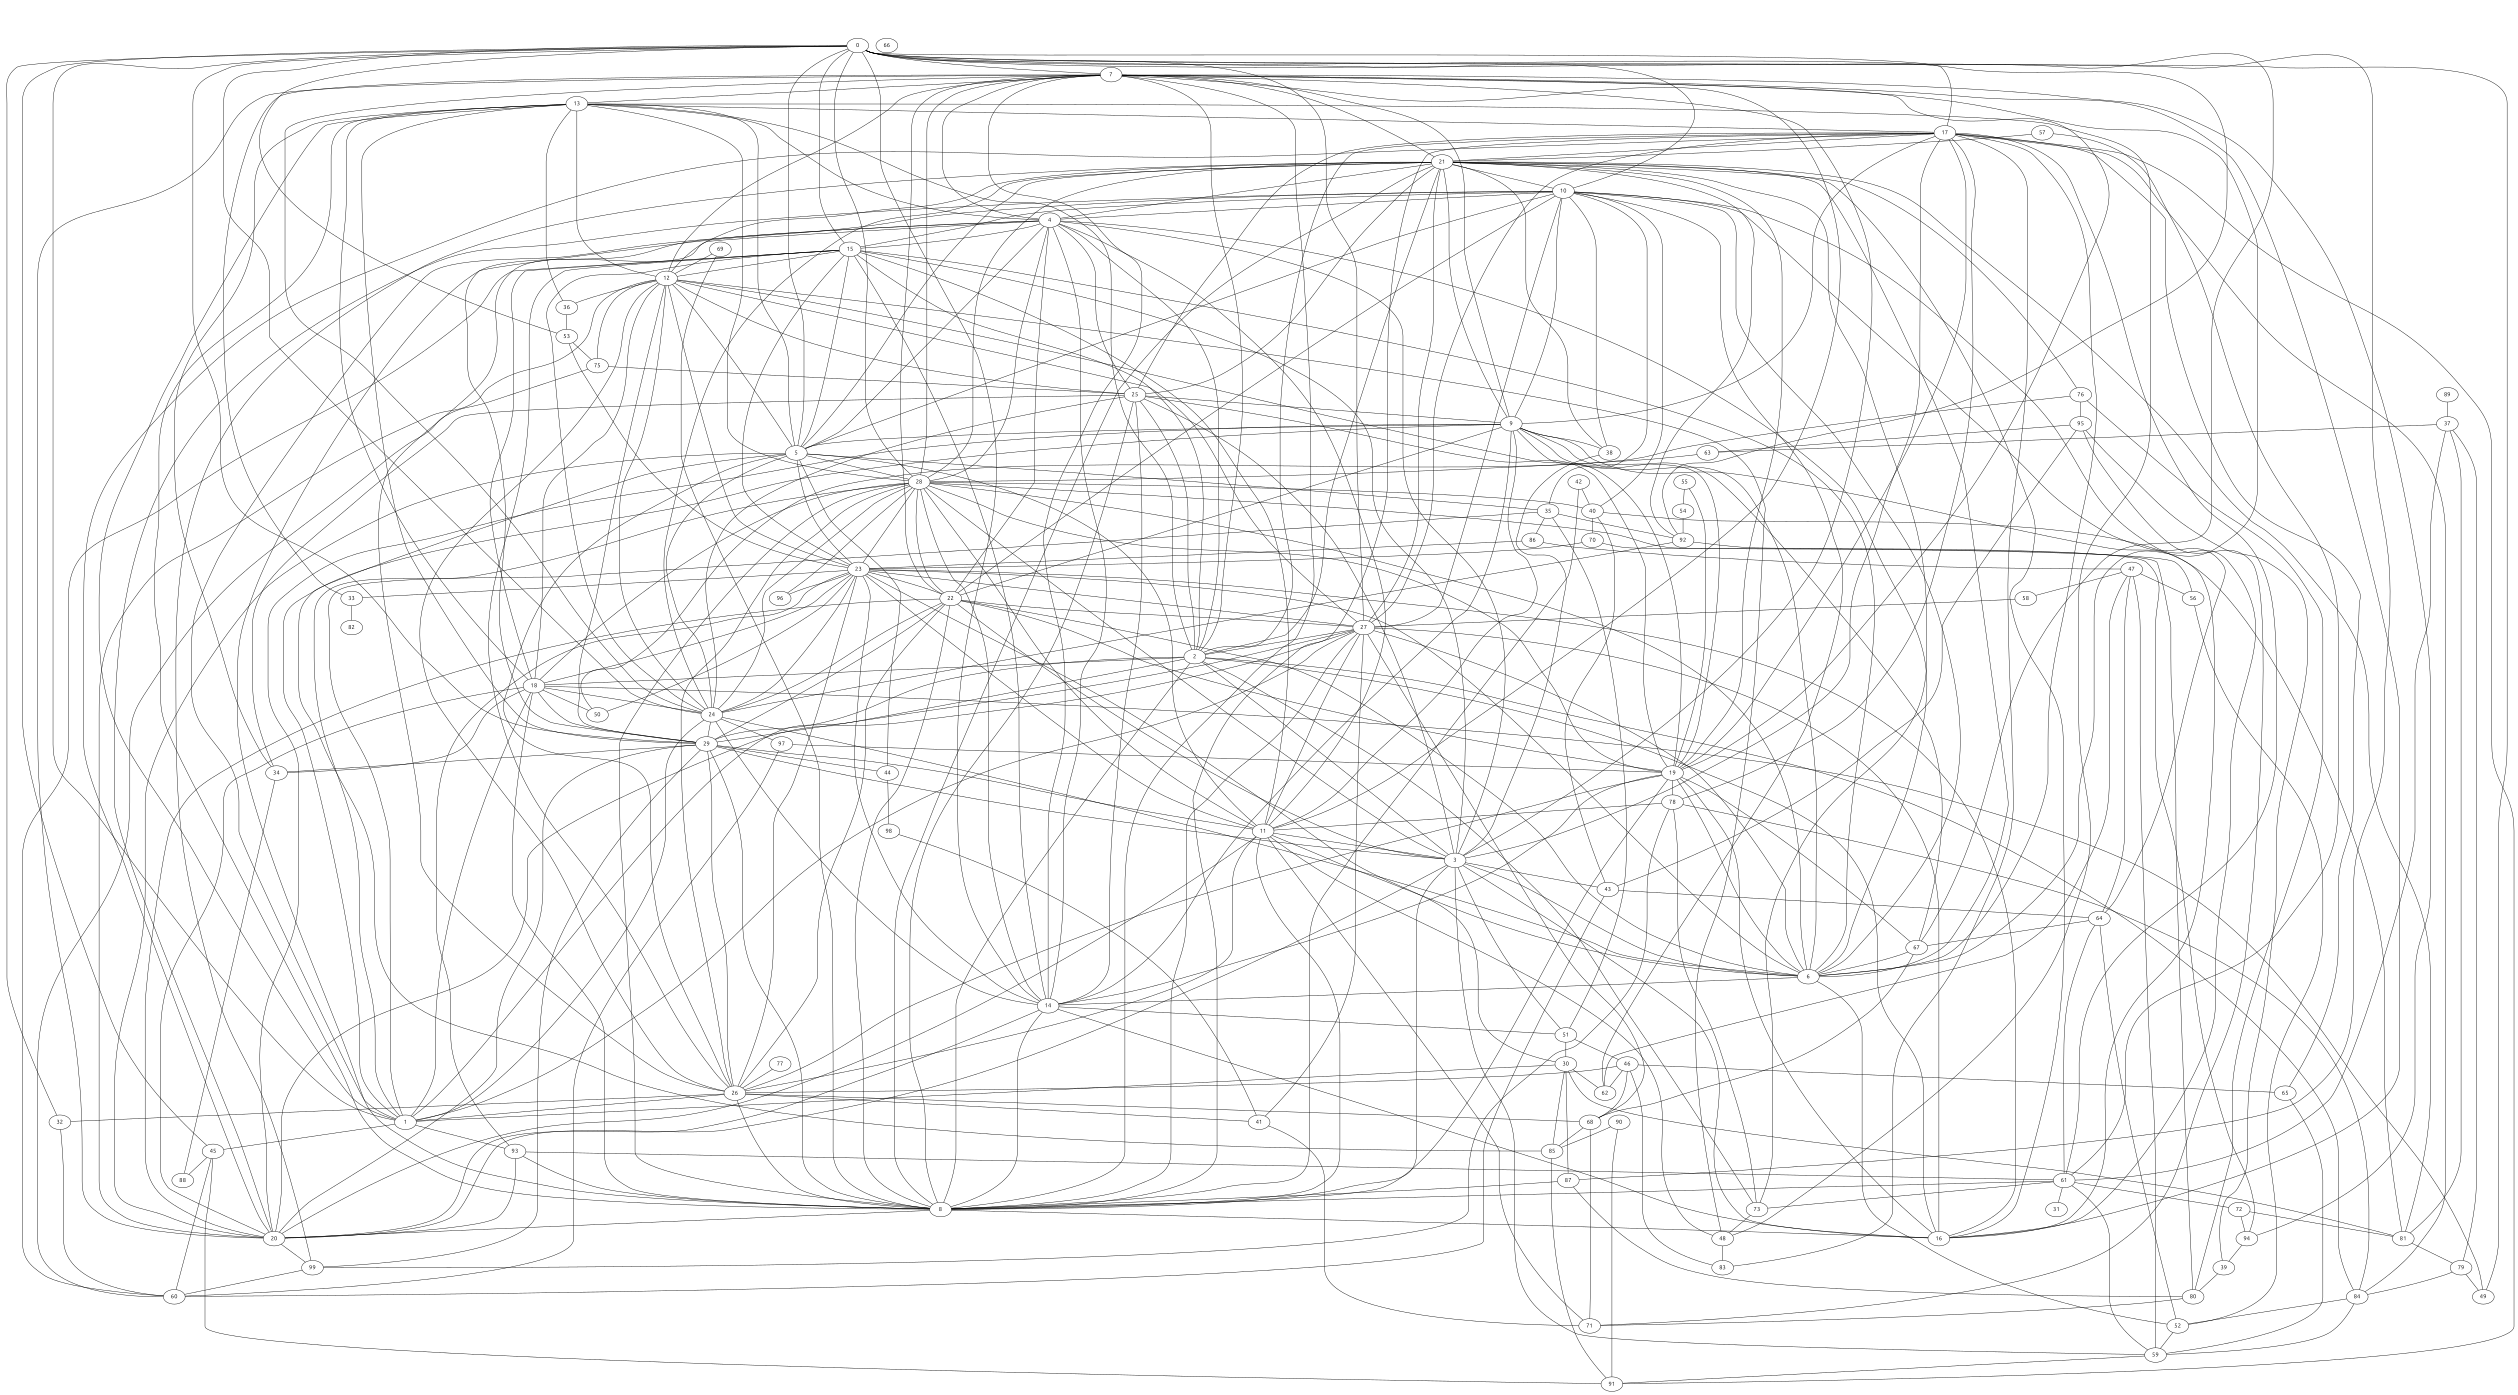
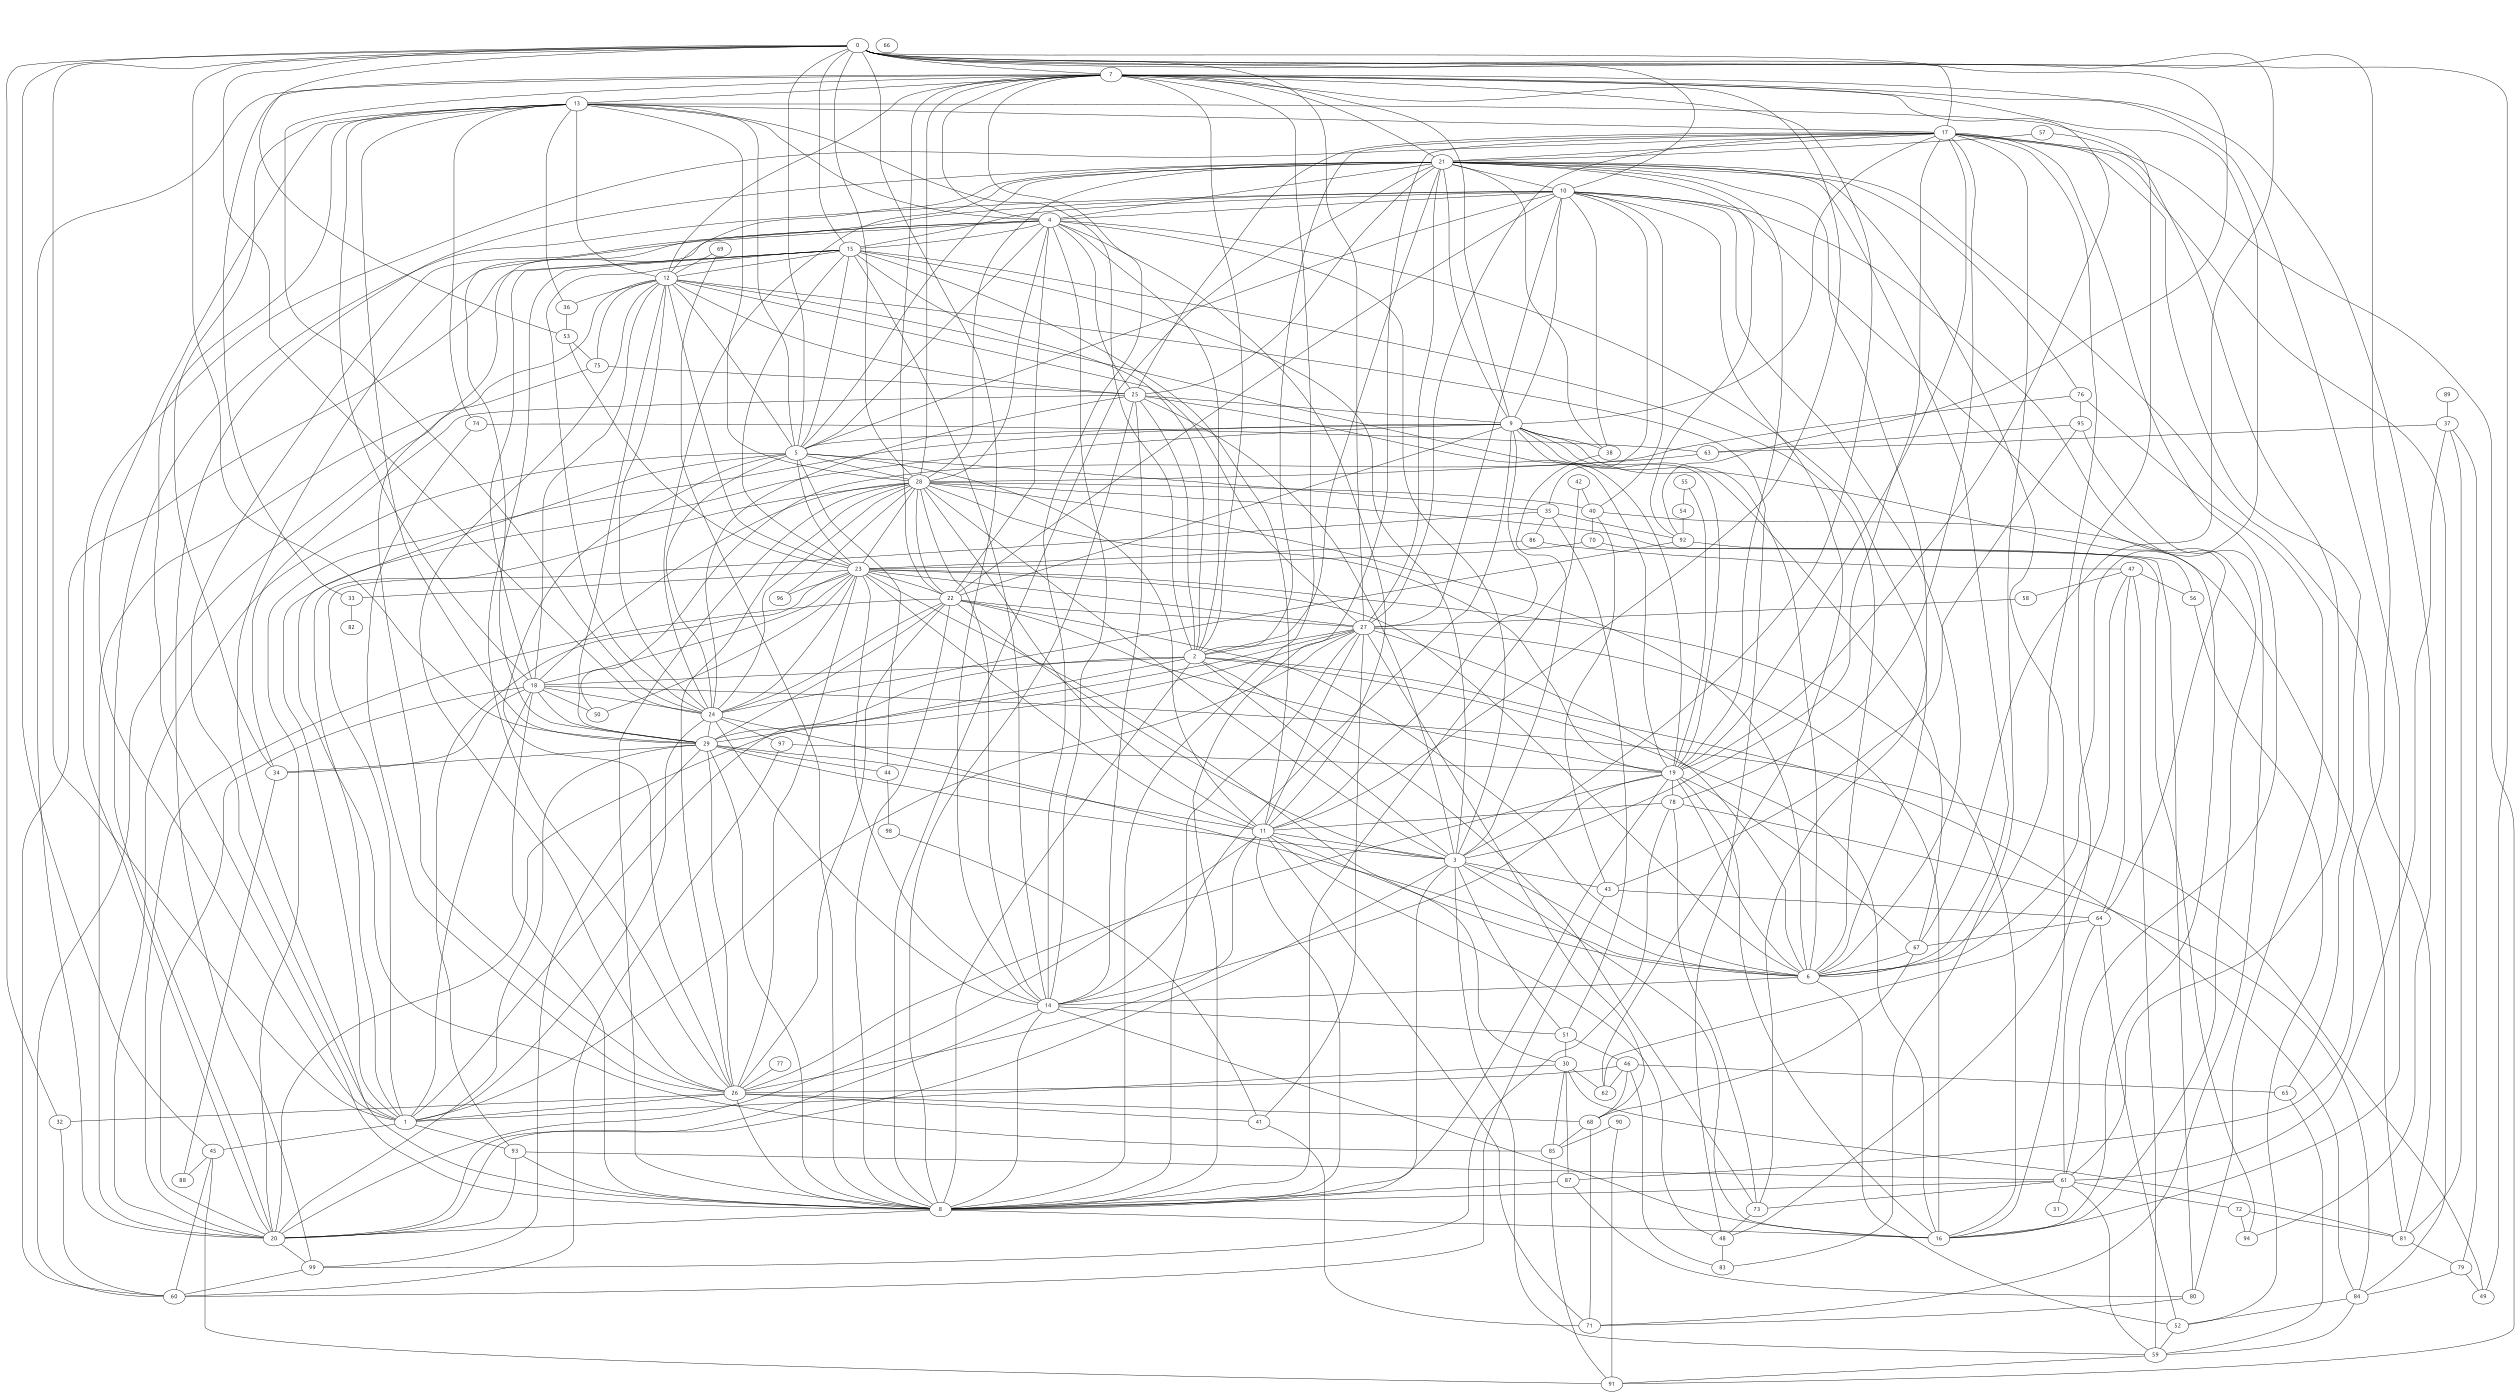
none -> (476, 424)
(2224, 1268) -> none
